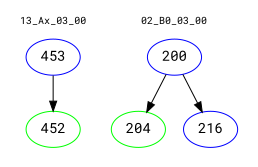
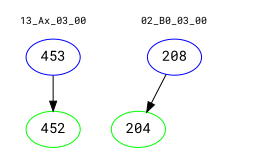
(174, 57) -> (174, 57)
(211, 129) -> none
